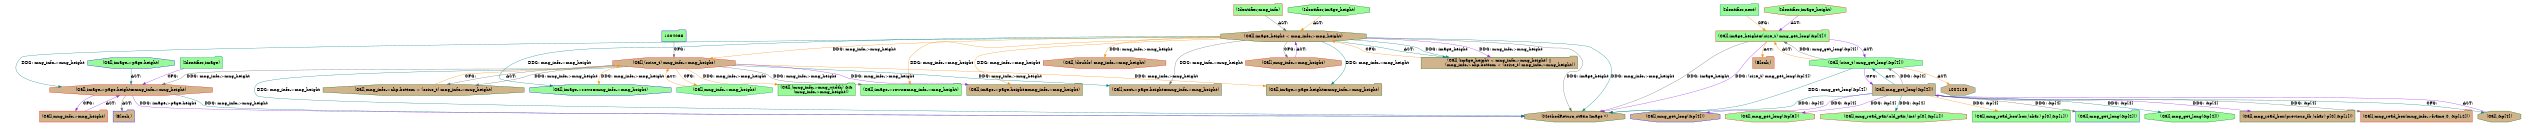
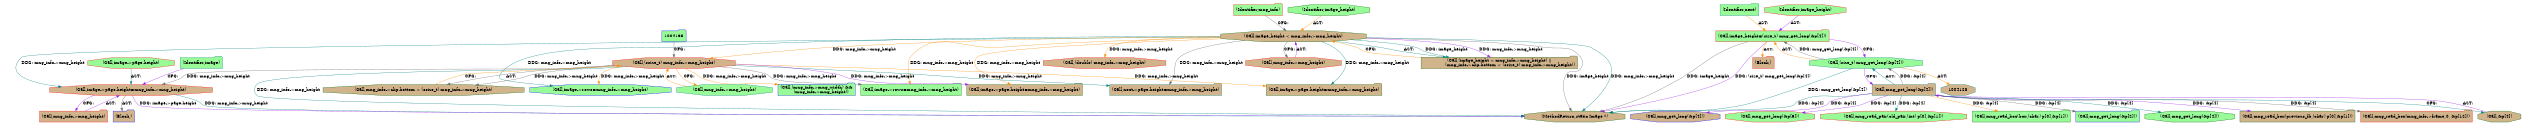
(1284, 23) -> (1284, 23)
(1764, 23) -> (1764, 23)
(674, 36) -> (674, 36)
(1869, 50) -> (1869, 50)
(131, 63) -> (131, 63)
(817, 90) -> (817, 90)
